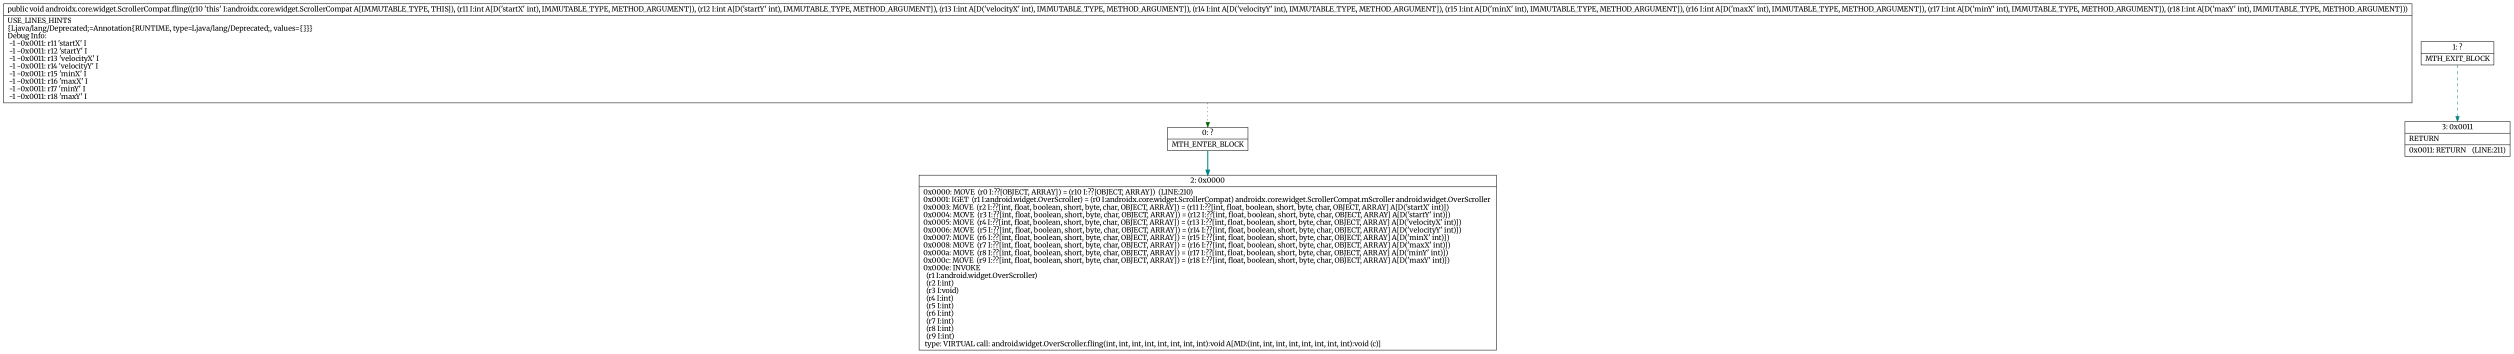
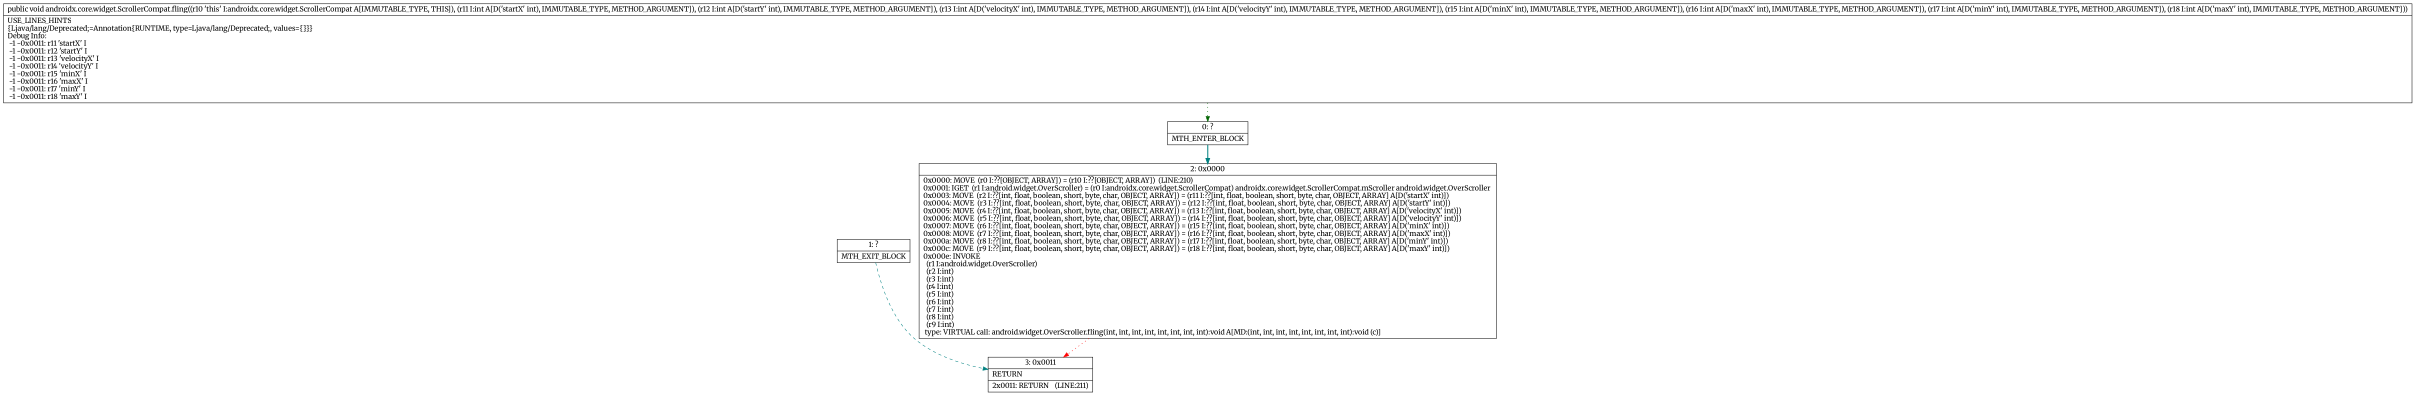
(2458, 150) -> (1040, 386)
(941, 291) -> (939, 279)
none -> (1078, 346)
